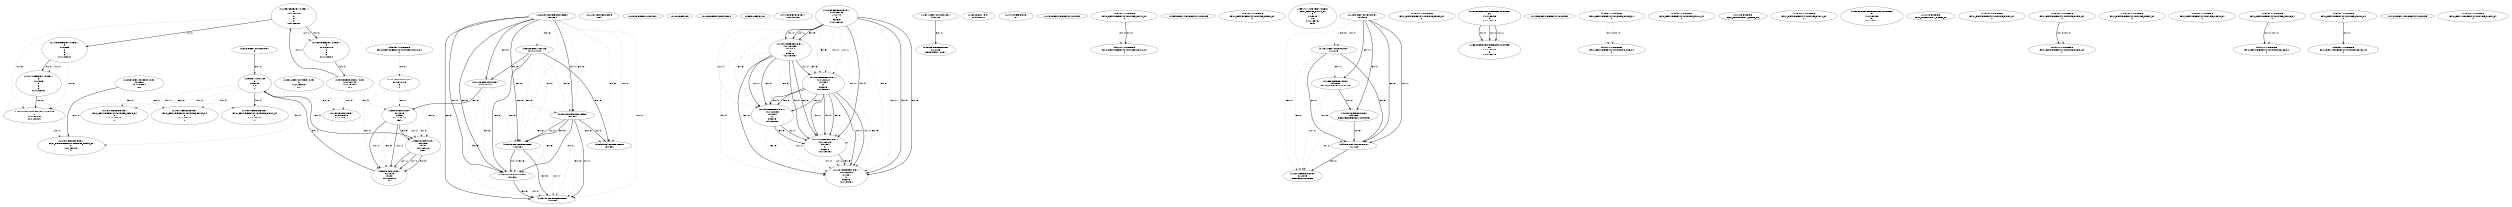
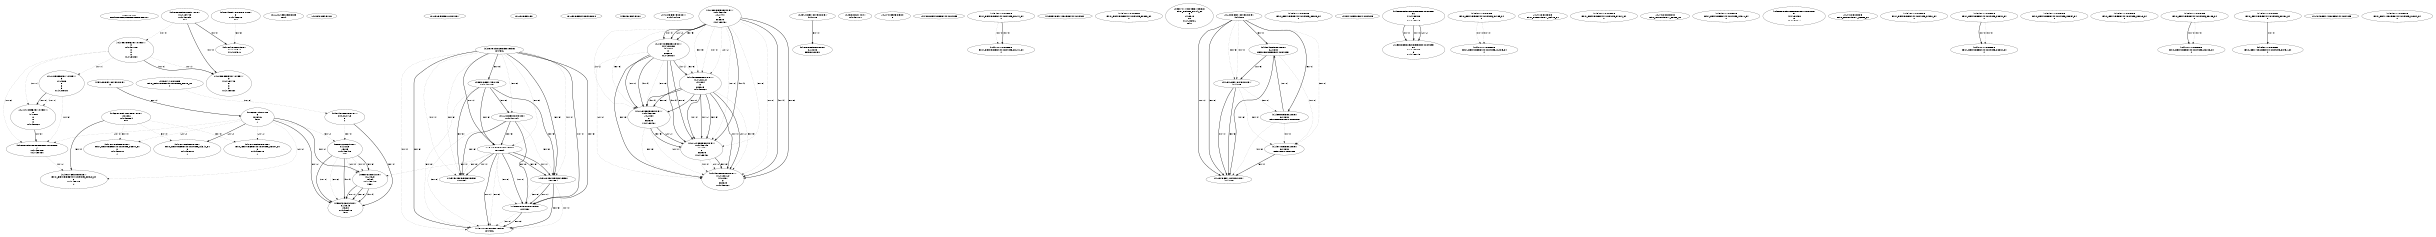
none -> (129, 16)
none -> (322, 16)
none -> (1065, 16)
(1188, 16) -> none
none -> (1357, 16)
none -> (1543, 16)
(1549, 16) -> none
(544, 32) -> (494, 66)
(180, 33) -> (96, 66)
(500, 40) -> (510, 82)
(936, 50) -> (813, 50)
none -> (52, 60)
none -> (1254, 66)
(300, 67) -> (161, 31)
(339, 68) -> (199, 49)
(557, 80) -> (481, 117)
(526, 97) -> (542, 116)
(346, 99) -> (210, 33)
(522, 103) -> (506, 132)
(451, 104) -> (471, 136)
(494, 106) -> none
(422, 111) -> (441, 166)
(363, 123) -> (388, 166)
(484, 133) -> (521, 162)
(314, 134) -> (311, 155)
(1330, 160) -> (1256, 164)
